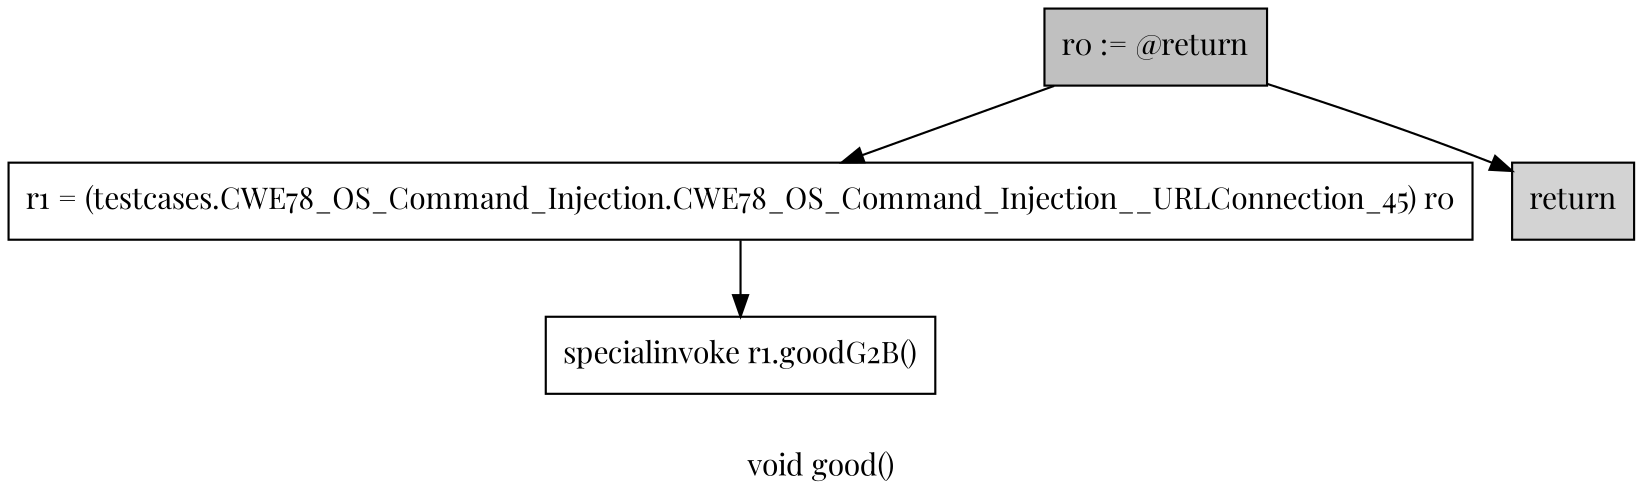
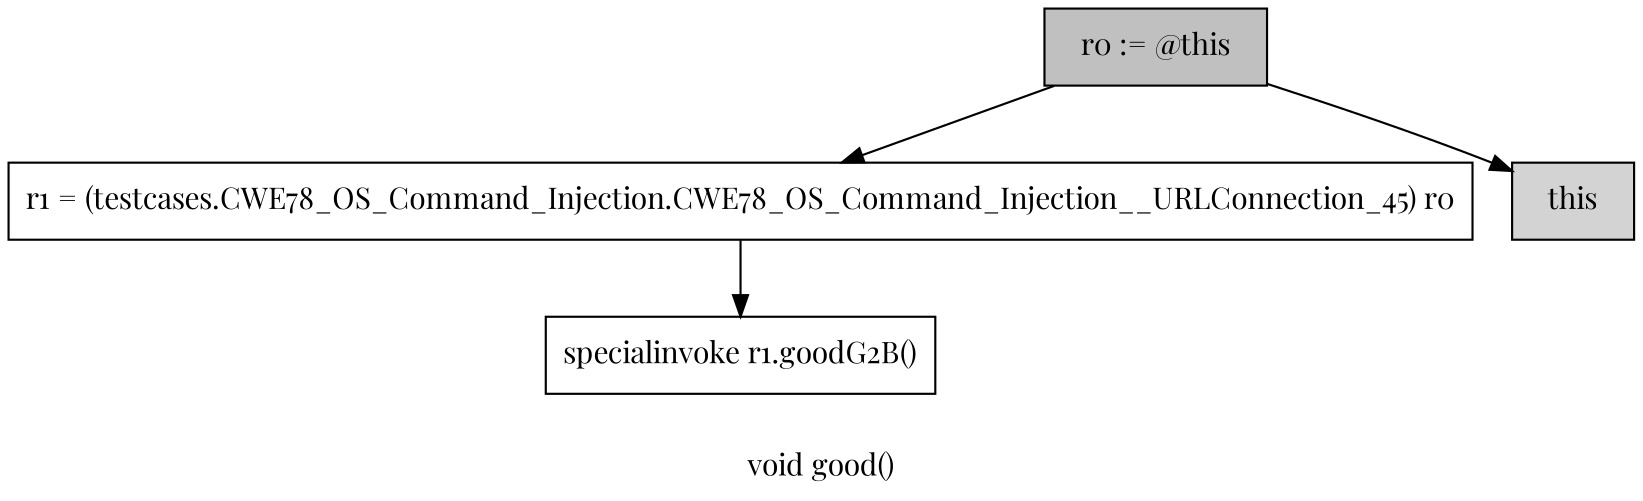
(1156, 47) -> (1156, 47)
(1573, 201) -> (1573, 201)
